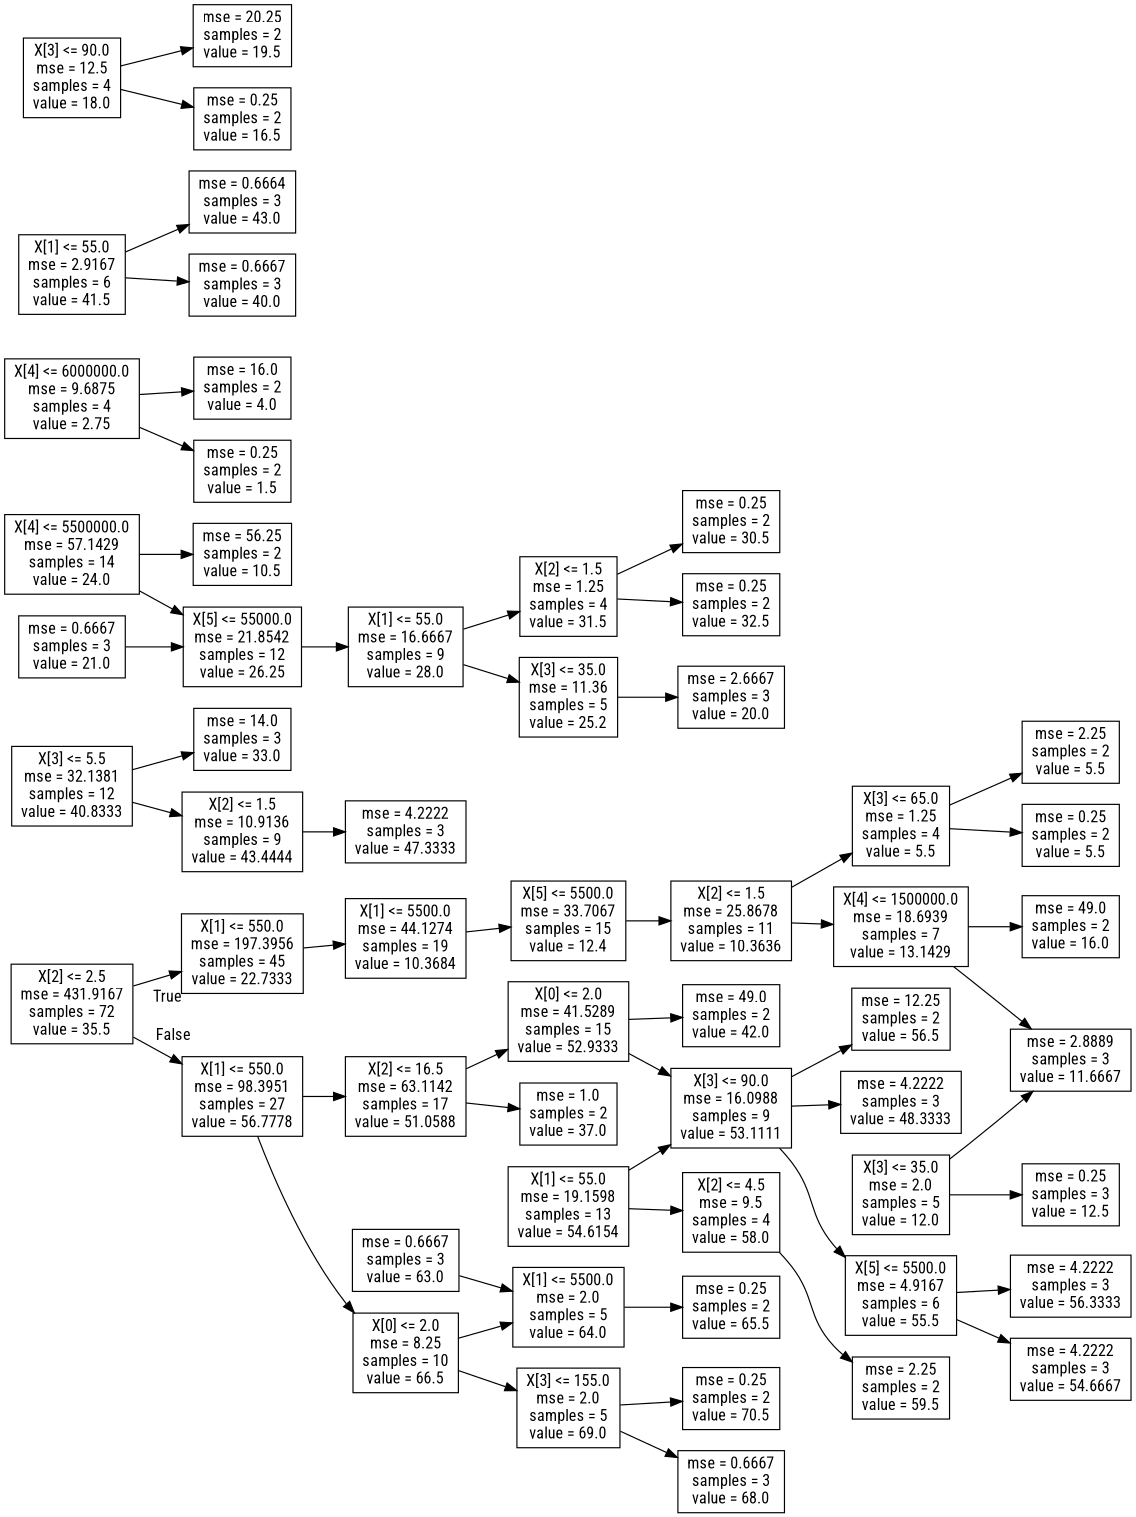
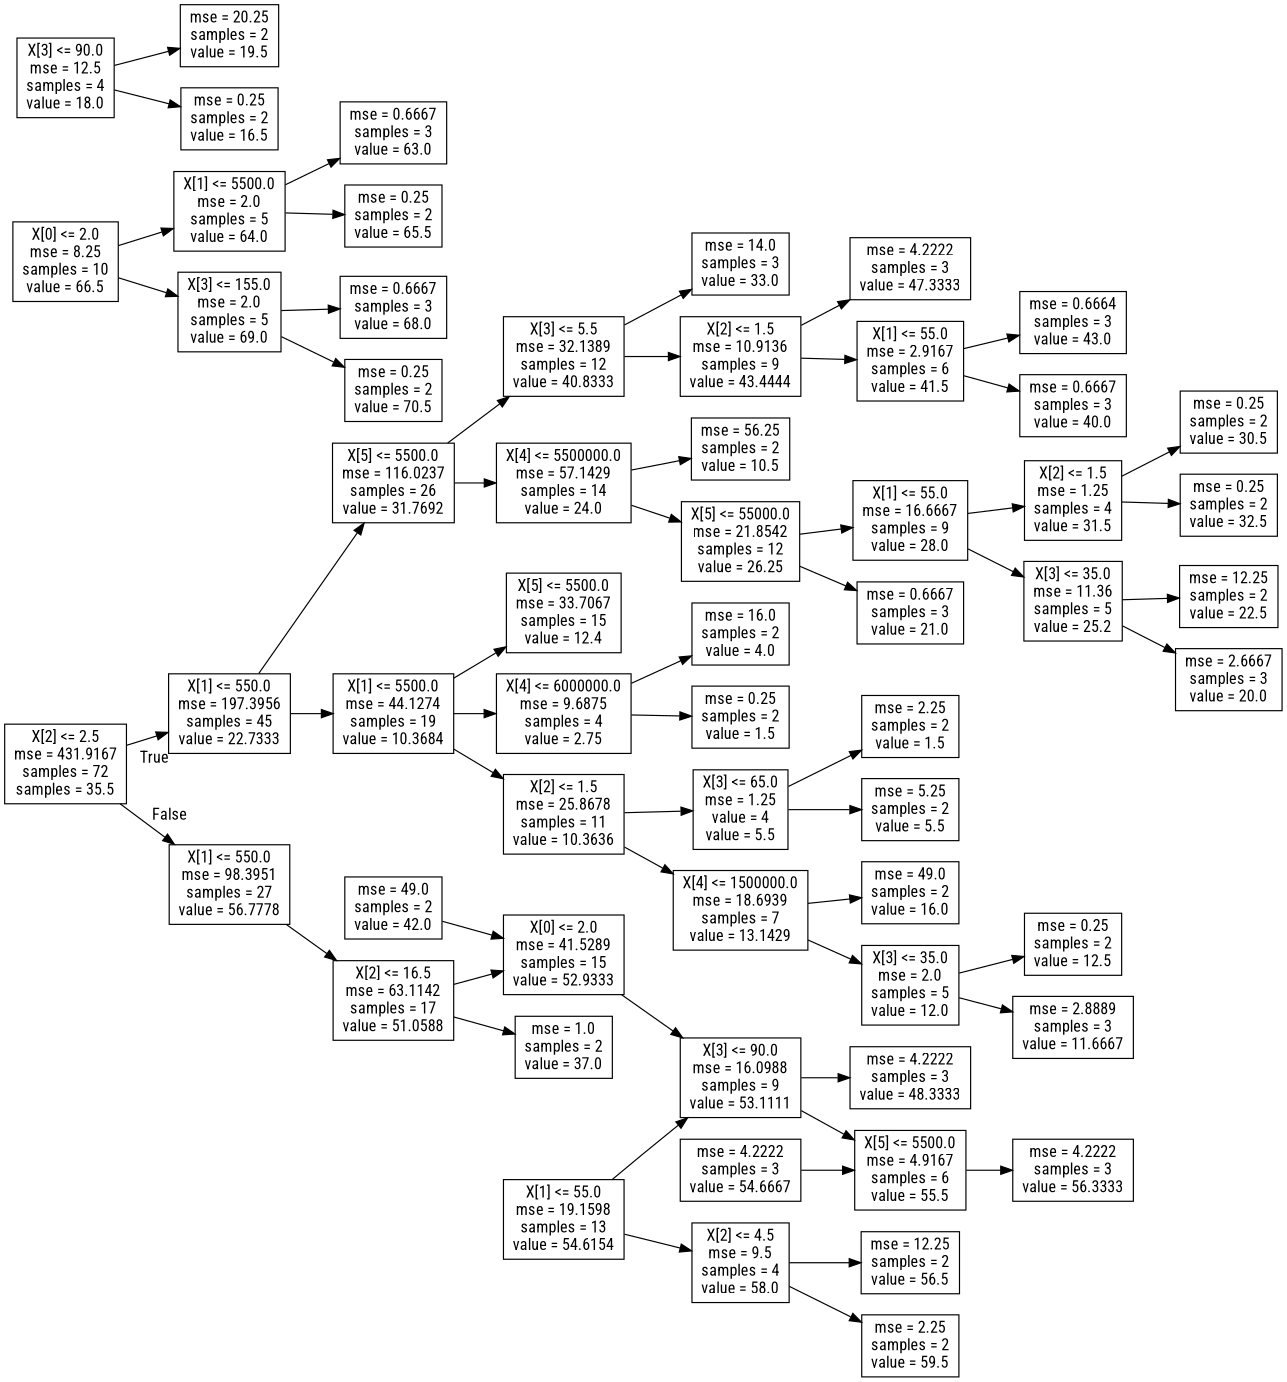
none -> (823, 359)
none -> (393, 483)
none -> (1229, 597)
(148, 647) -> (823, 576)
none -> (469, 714)
(1071, 752) -> (910, 727)
(72, 786) -> (564, 357)
(901, 826) -> (741, 810)
(1071, 835) -> (910, 810)
(643, 921) -> (473, 761)
(988, 994) -> (829, 950)
(72, 1004) -> (66, 764)
(650, 1019) -> (467, 928)
(816, 1064) -> (819, 1263)
(1071, 1195) -> (1073, 944)
(296, 1223) -> none
(480, 1282) -> (307, 174)
(978, 1329) -> (822, 1170)
